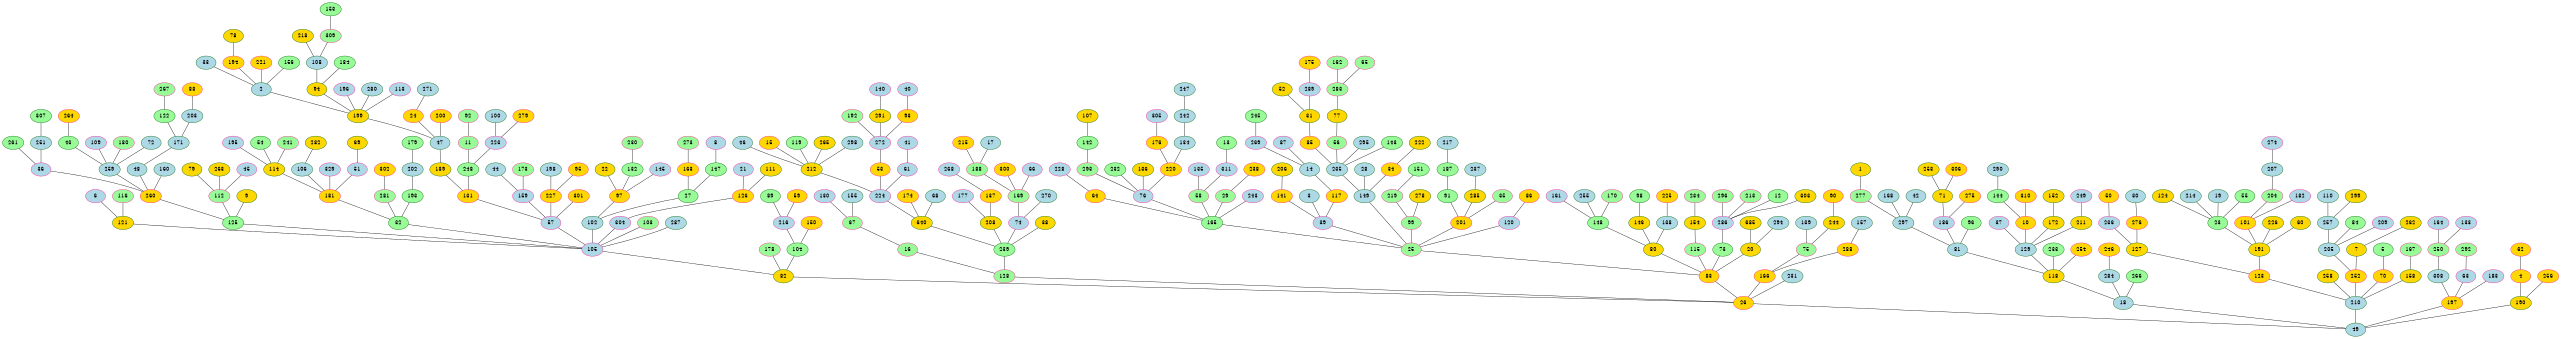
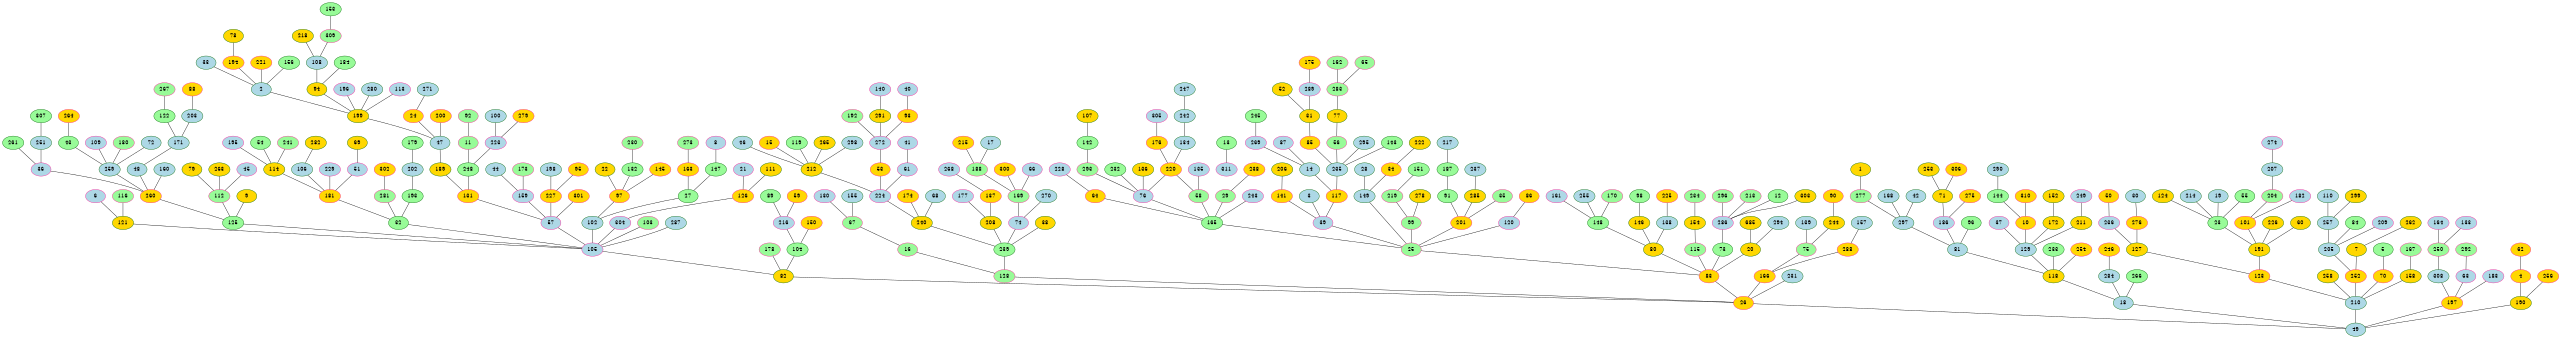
(330, 169) -> (330, 169)
(660, 169) -> (660, 169)
(1213, 183) -> (1185, 183)
(1351, 183) -> (1337, 183)
(922, 223) -> (922, 223)
